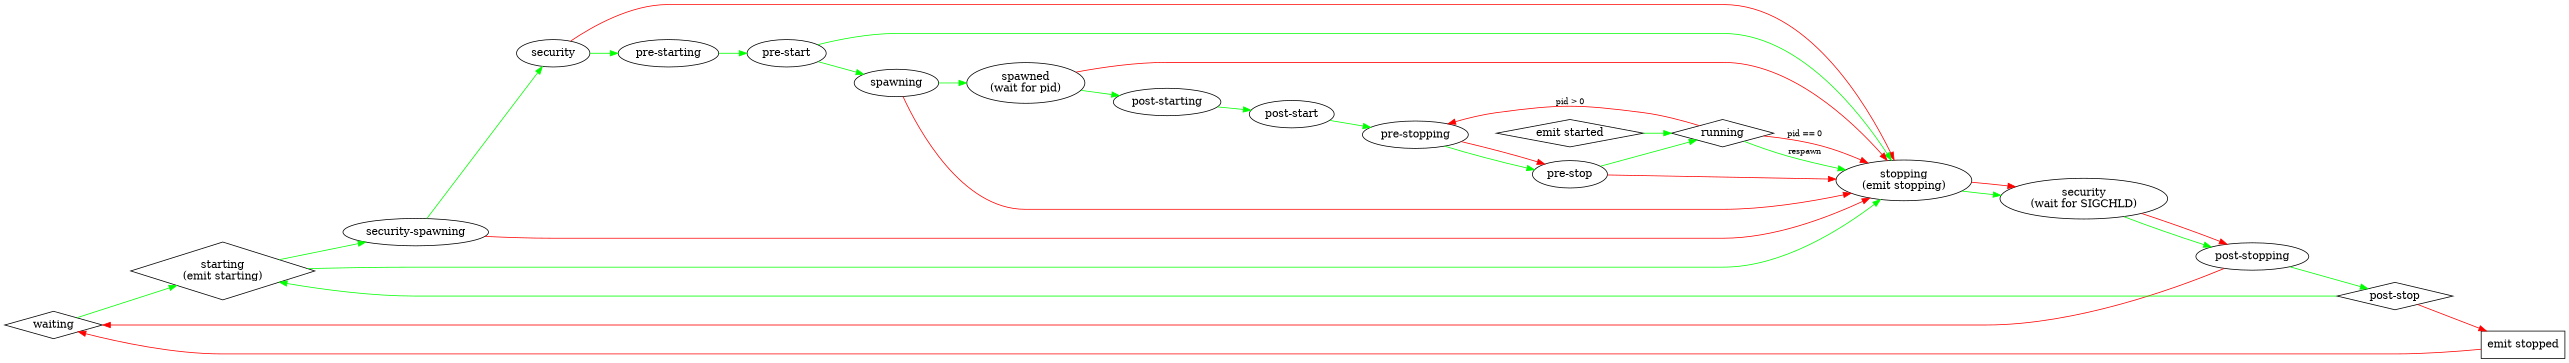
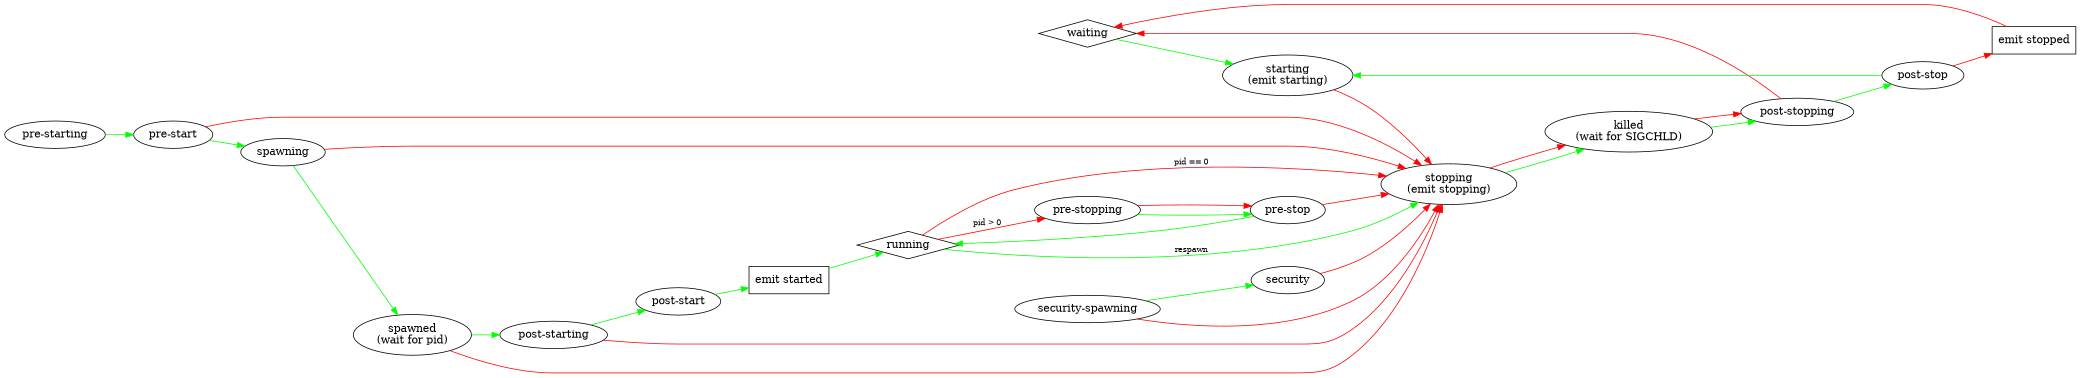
(1376, 33) -> (815, 117)
(600, 53) -> none
(1346, 123) -> (728, 292)
(1570, 133) -> (789, 280)
(2084, 199) -> (1629, 132)
(319, 252) -> none
(1098, 267) -> (1384, 119)
(223, 271) -> (1288, 75)
(2395, 296) -> (1923, 75)
none -> (1053, 344)
